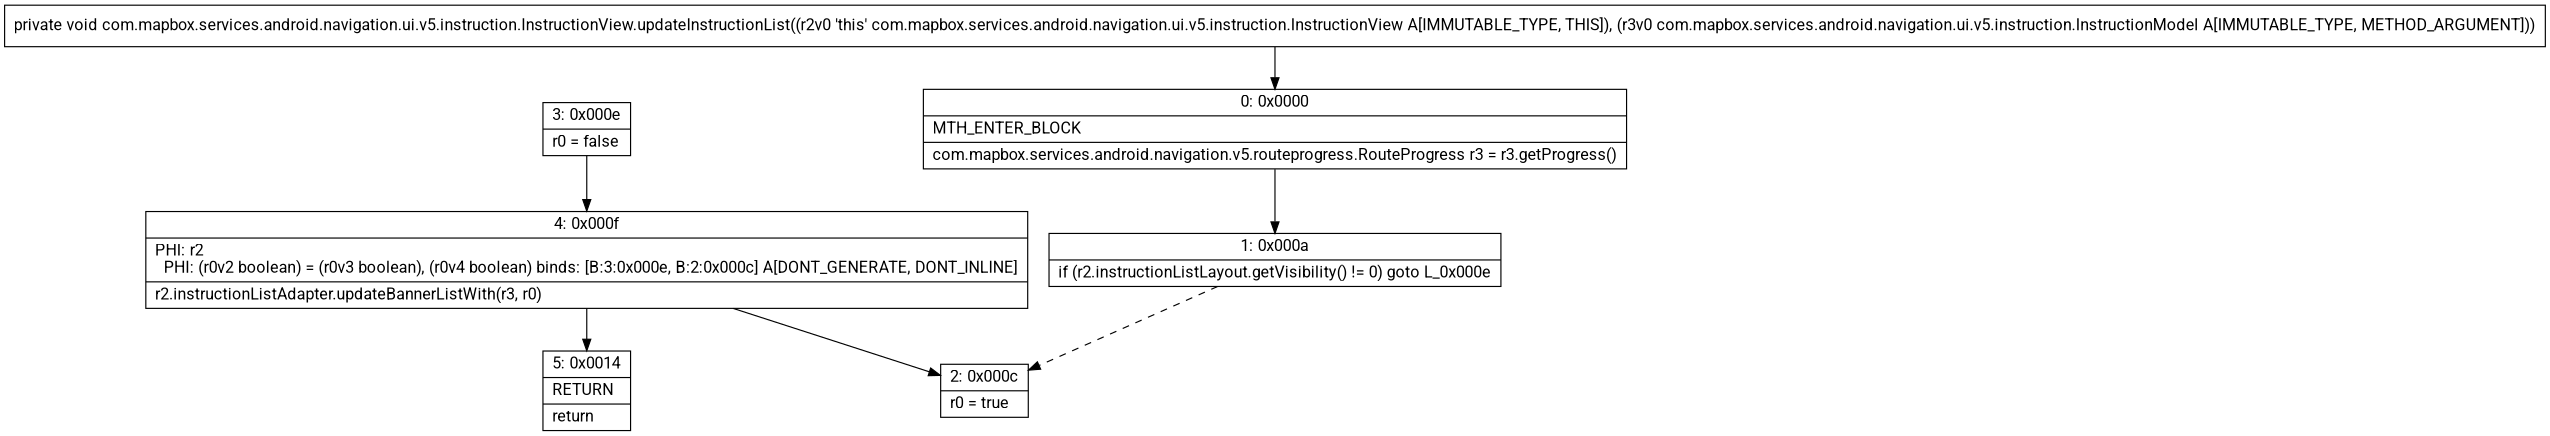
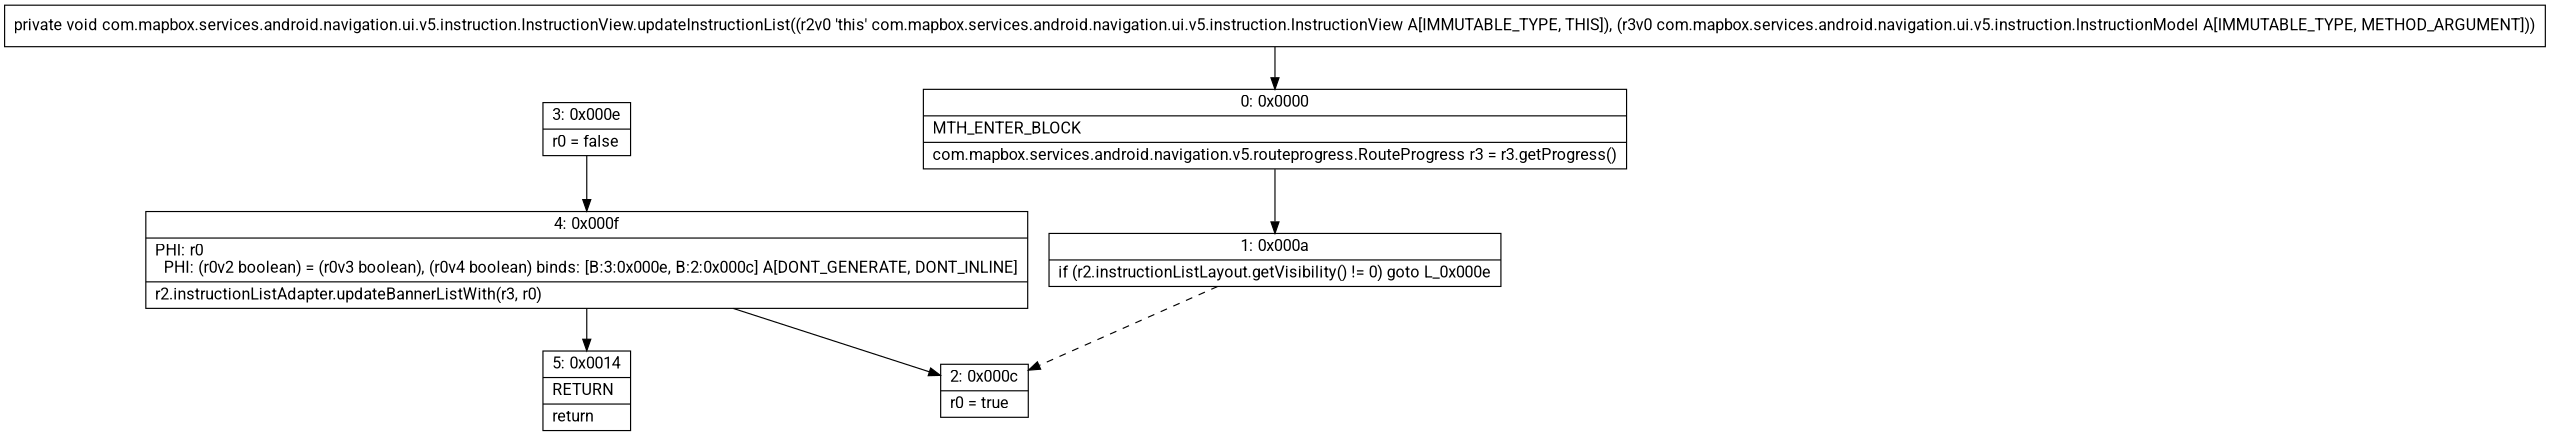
(182, 251) -> (182, 251)
